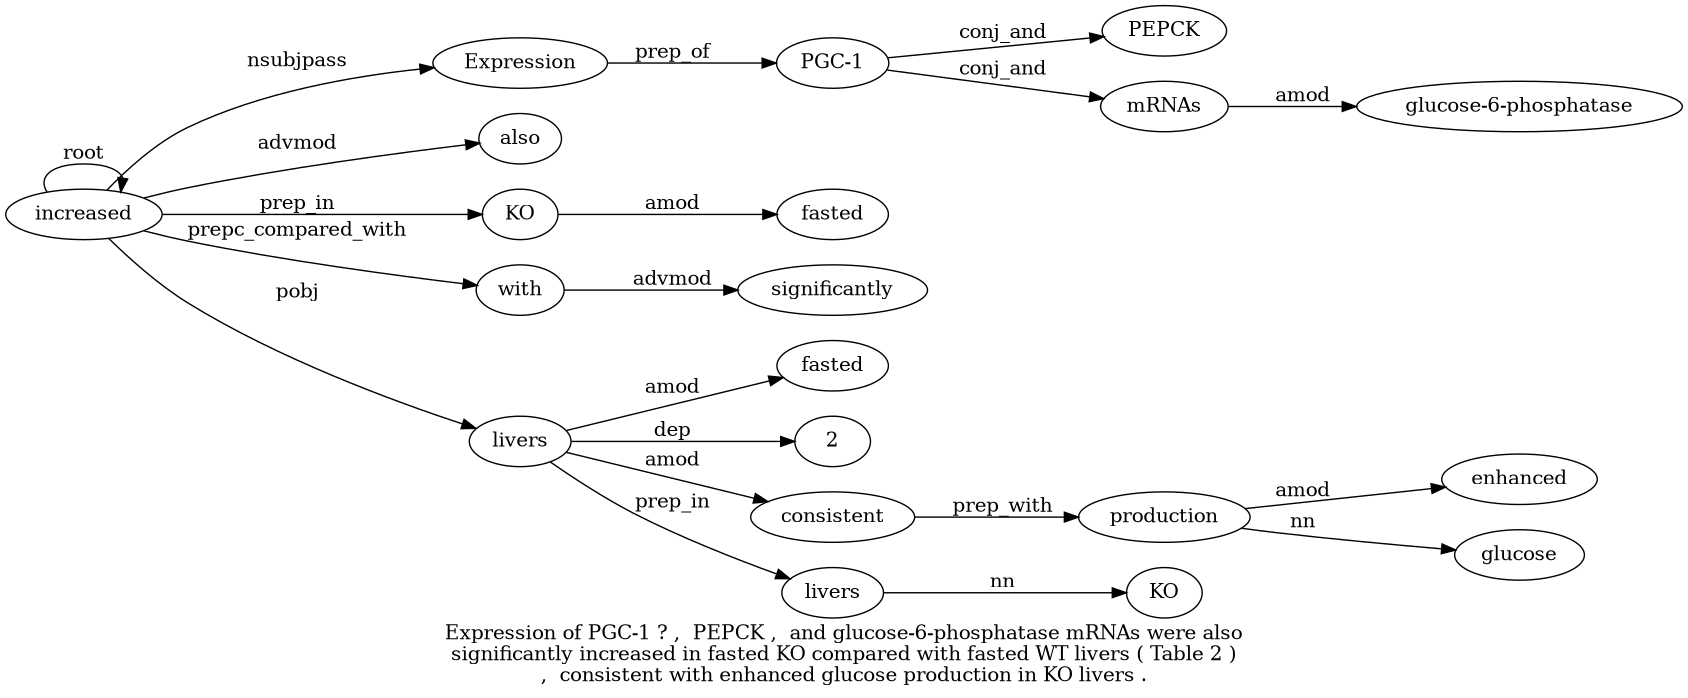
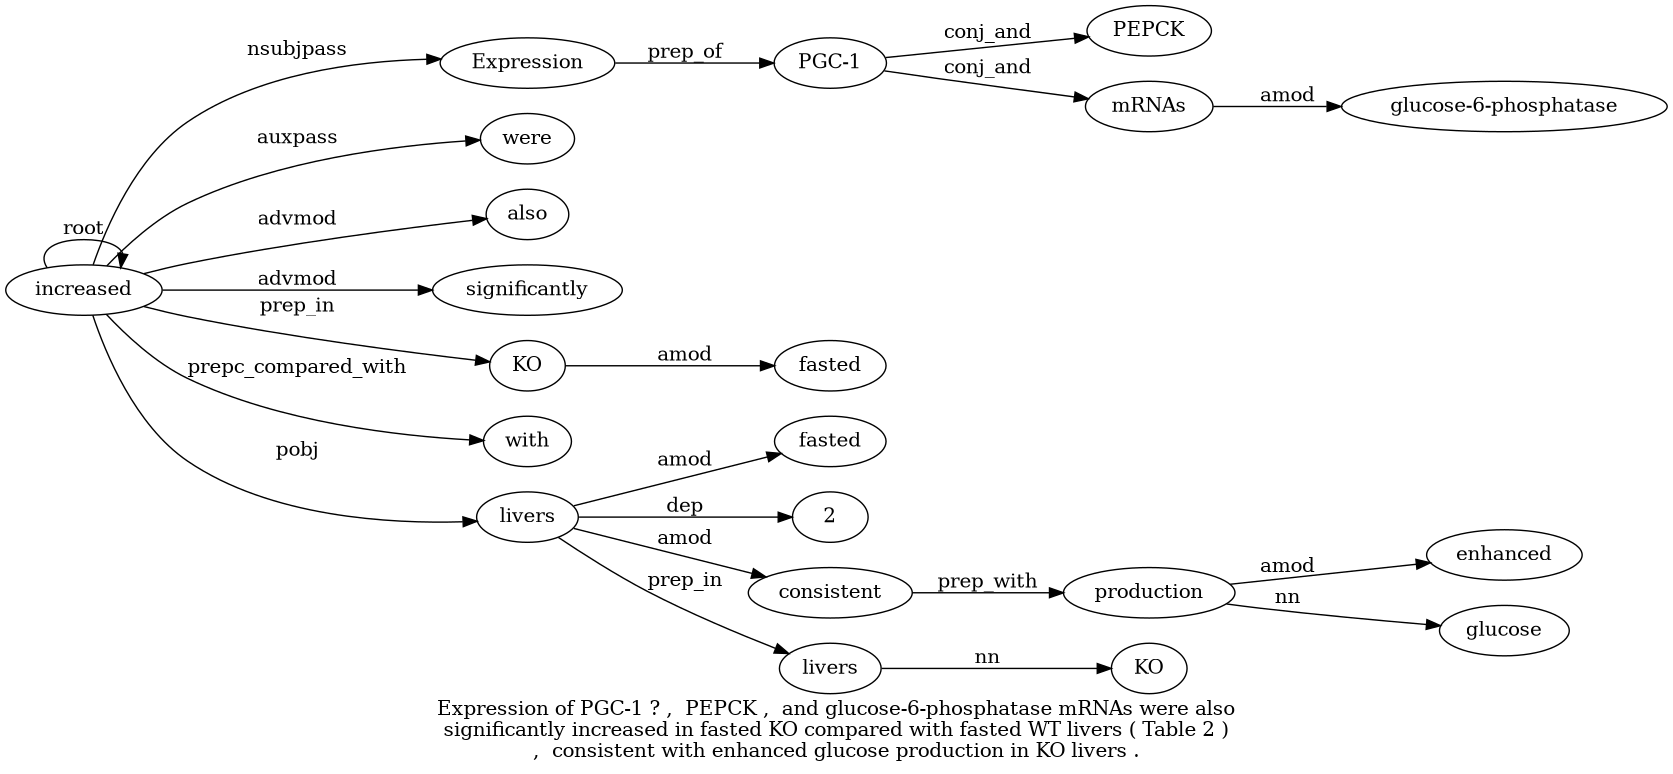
none -> (527, 139)
(644, 290) -> (290, 290)
